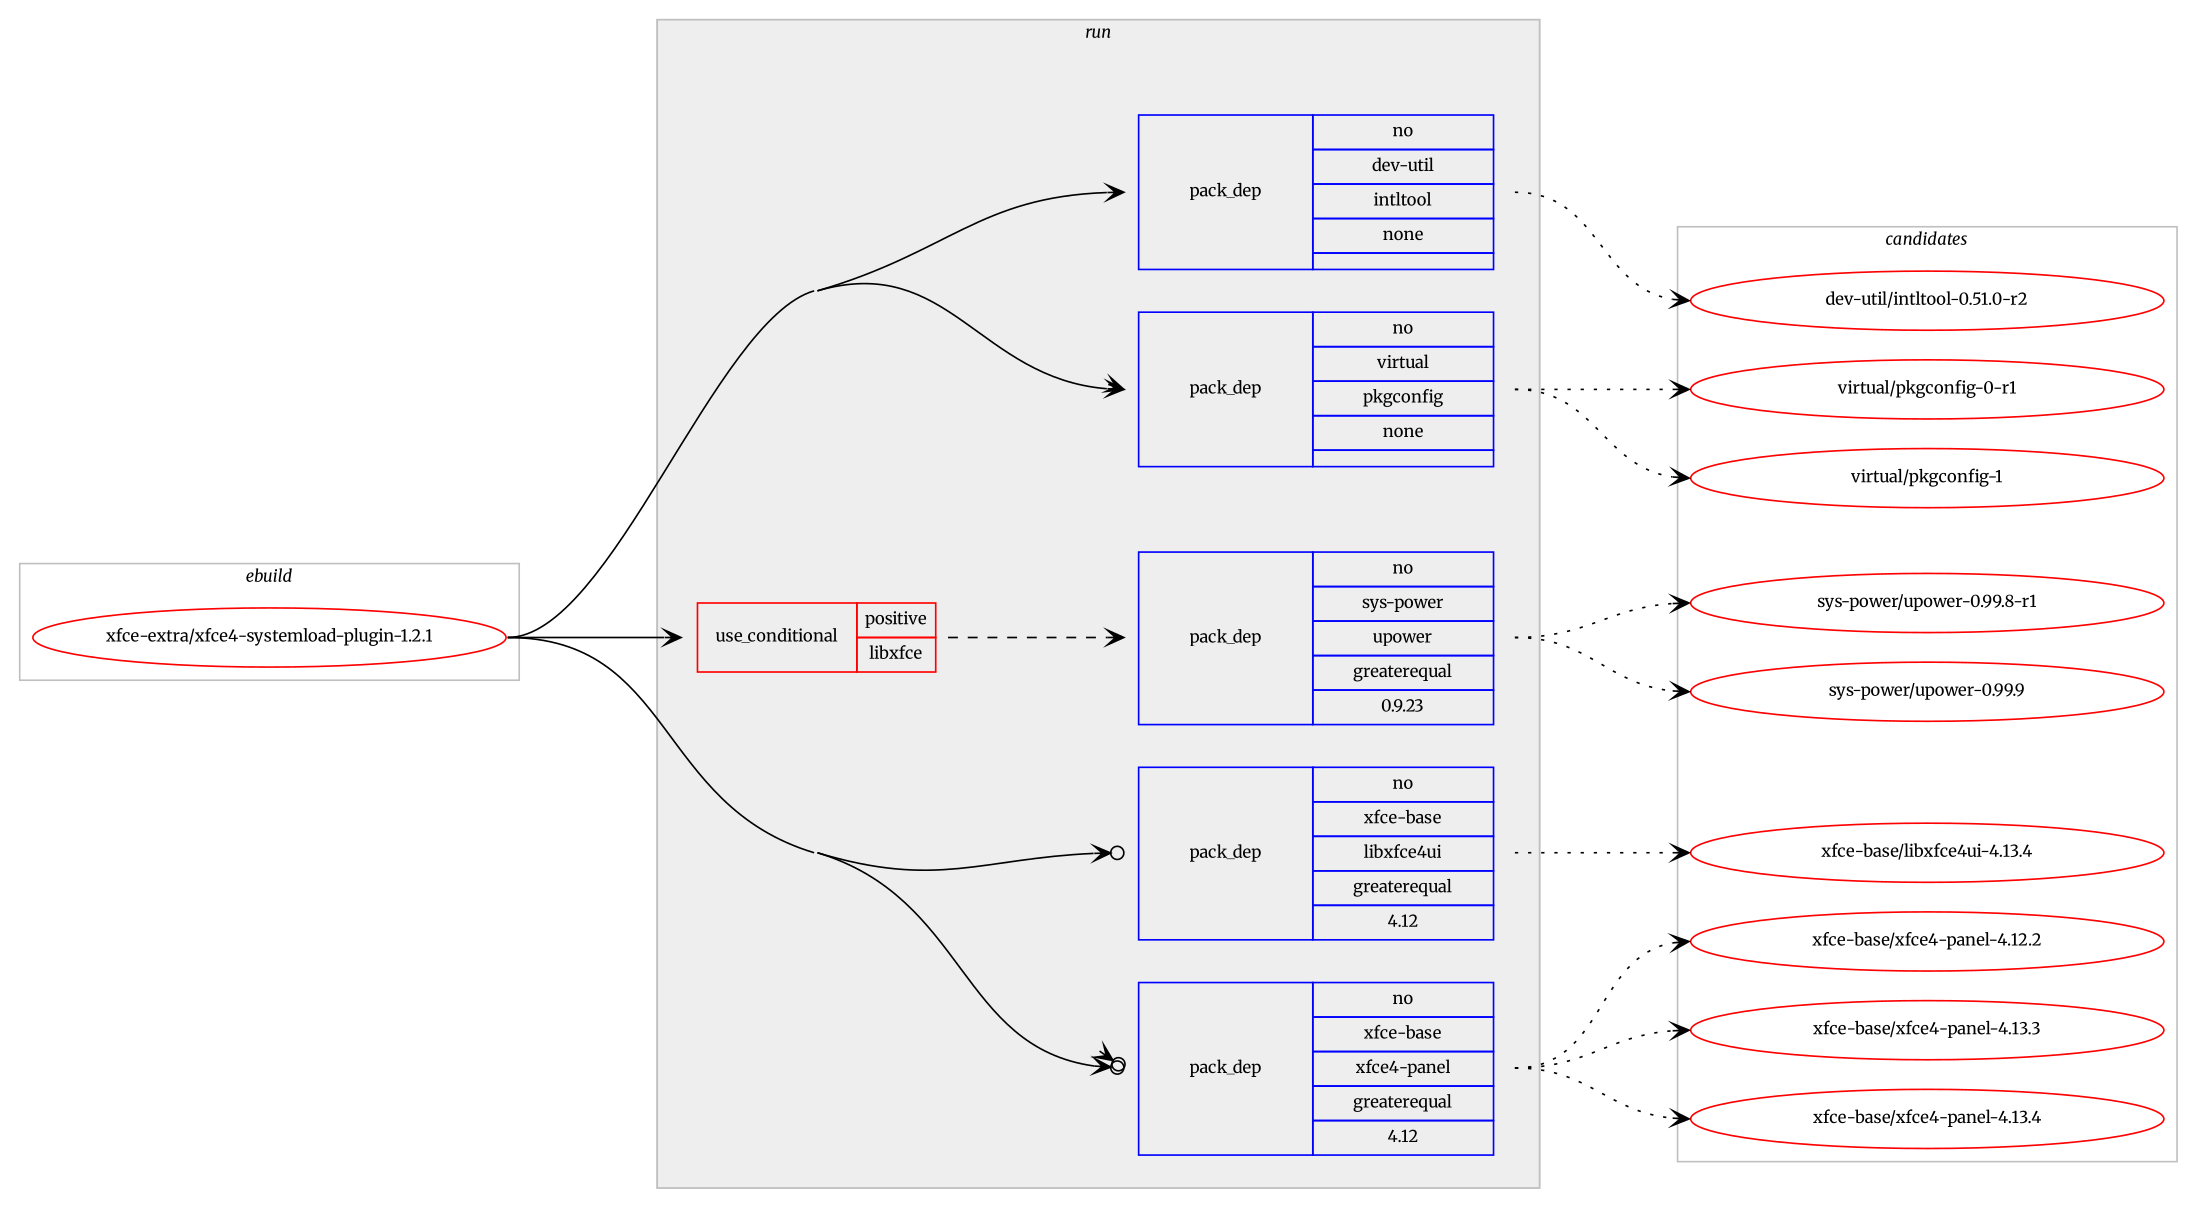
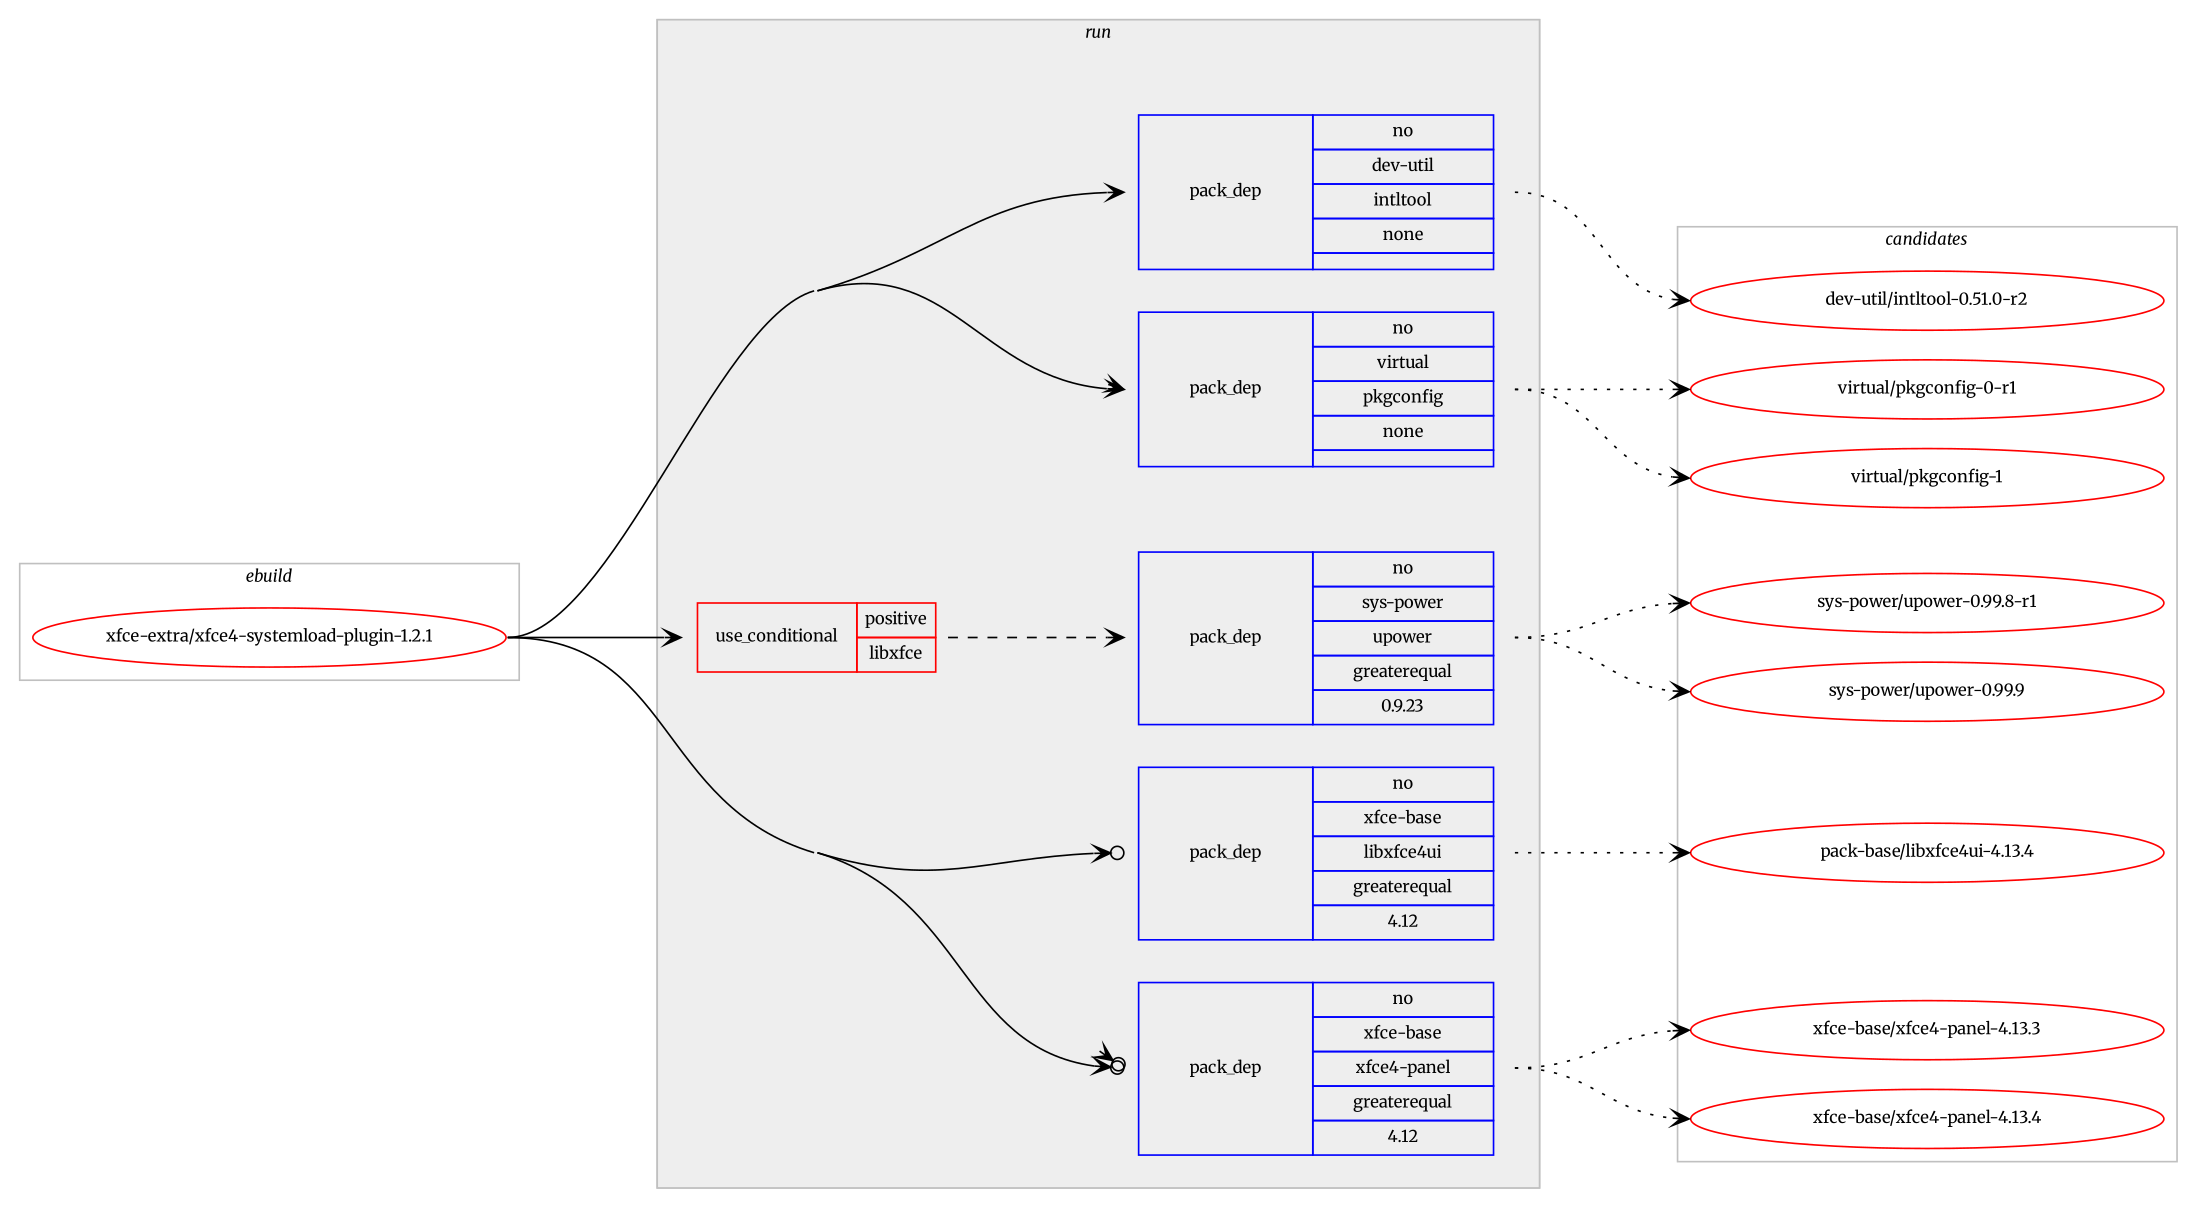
(1927, 853) -> (1927, 853)
(1927, 941) -> none
